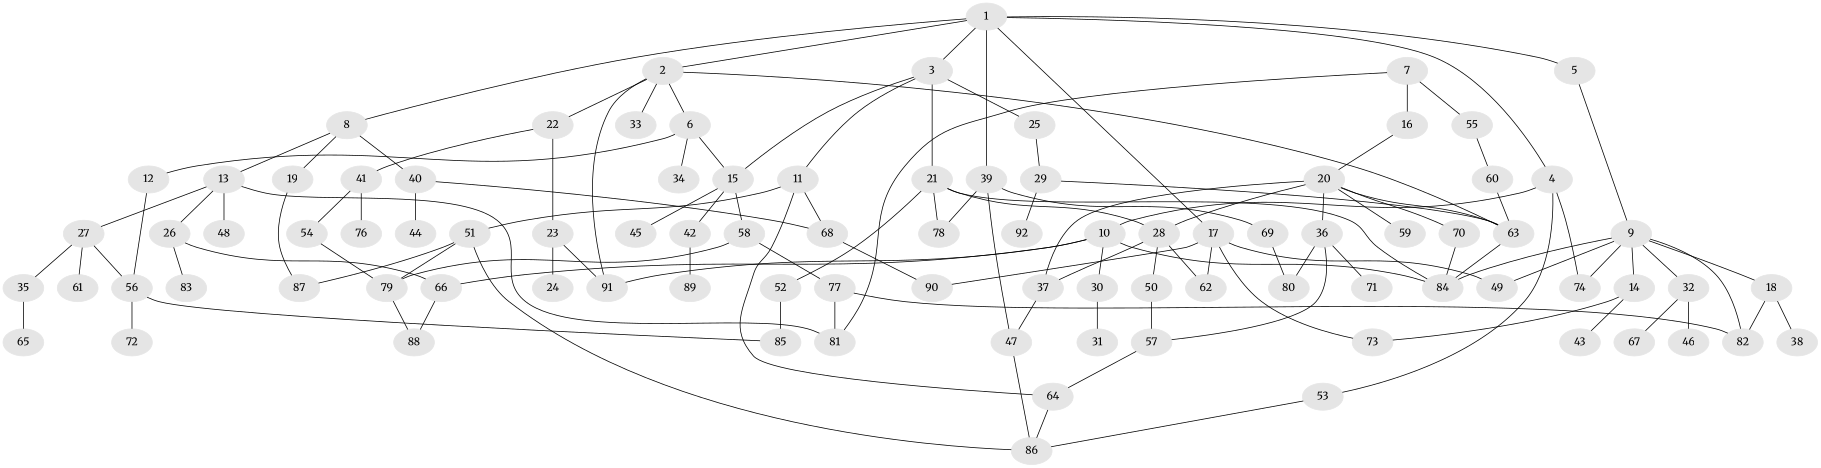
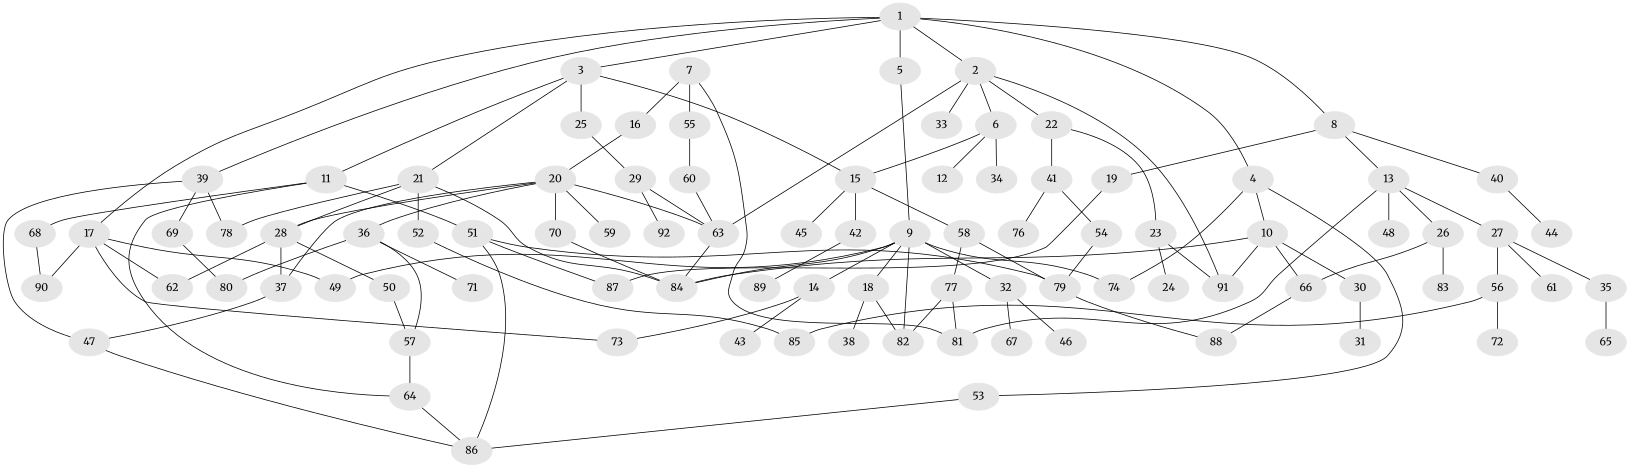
(623, 199) -> none
(140, 234) -> none
